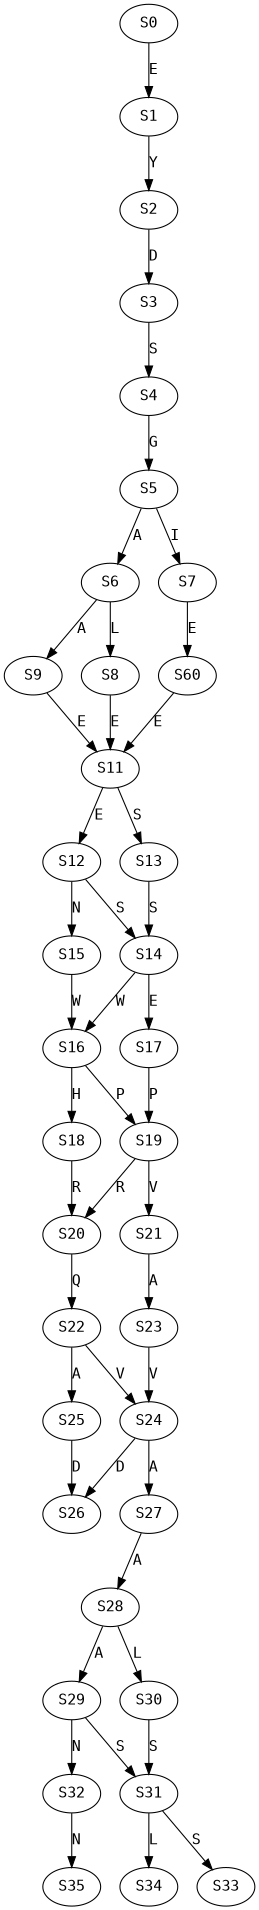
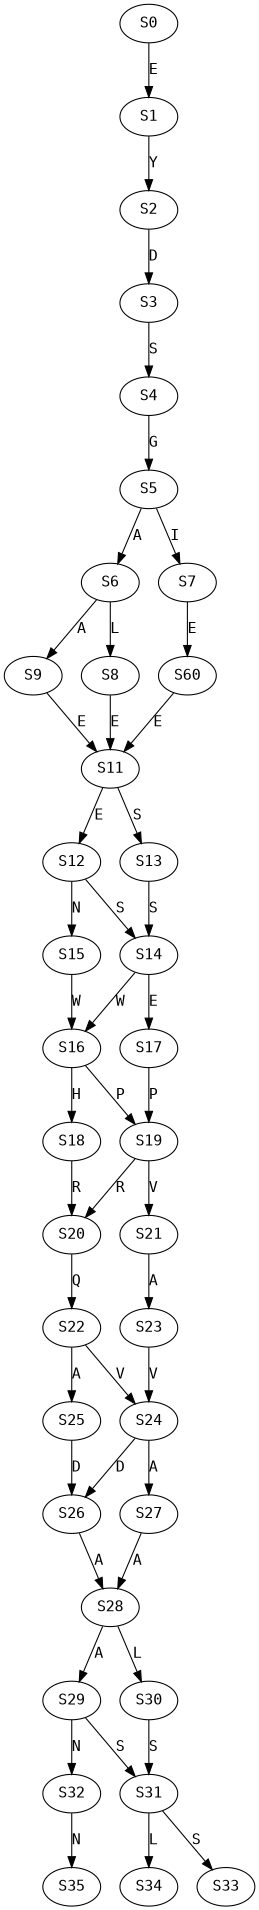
none -> (89, 1556)
